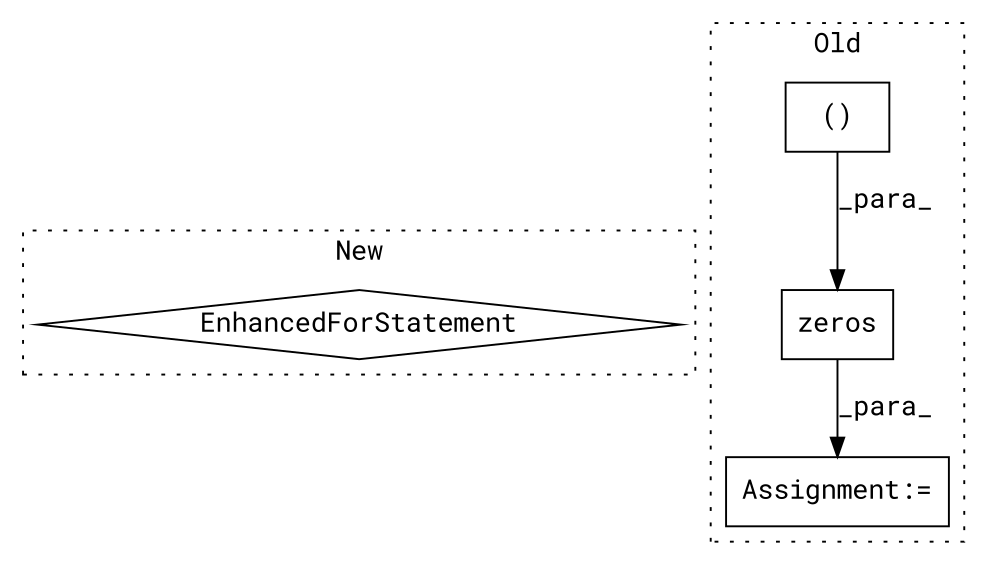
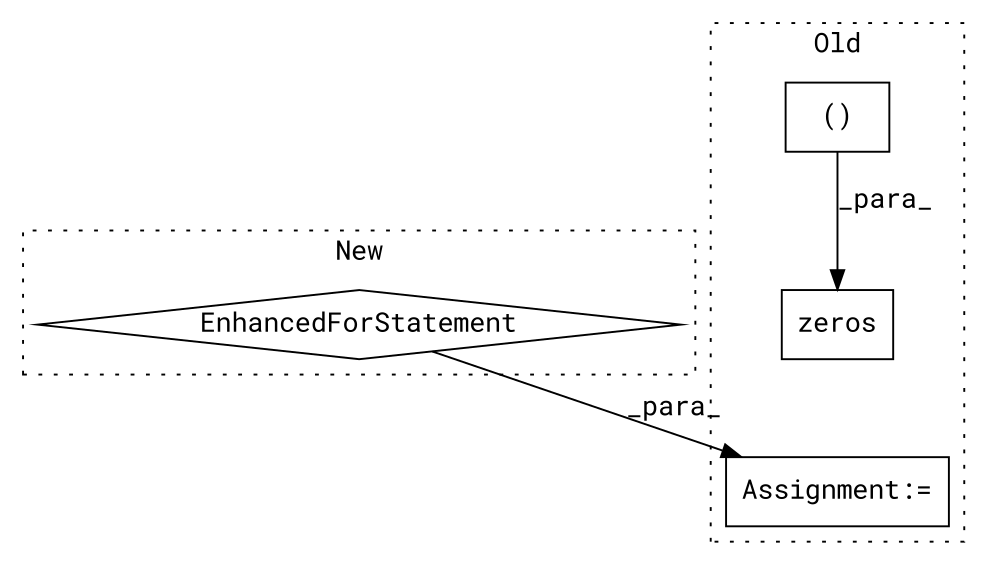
(837, 399) -> (577, 401)
